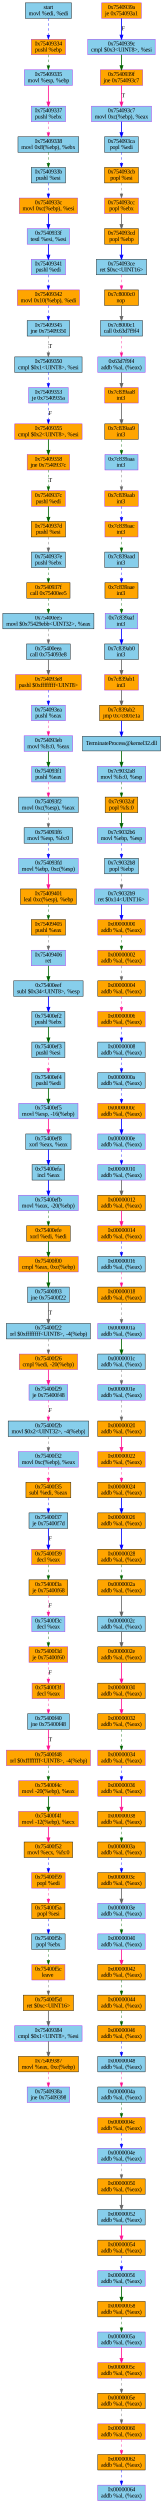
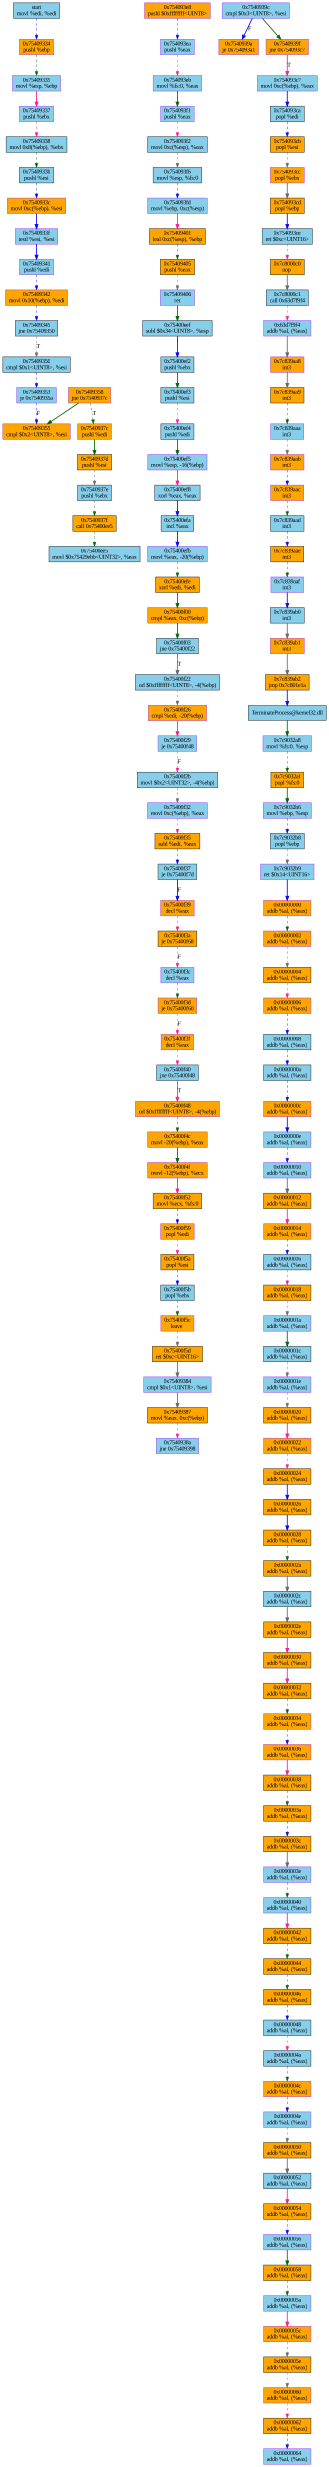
(121, 27) -> (248, 27)
(48, 445) -> (65, 412)
(48, 652) -> none
(48, 1570) -> (177, 921)
